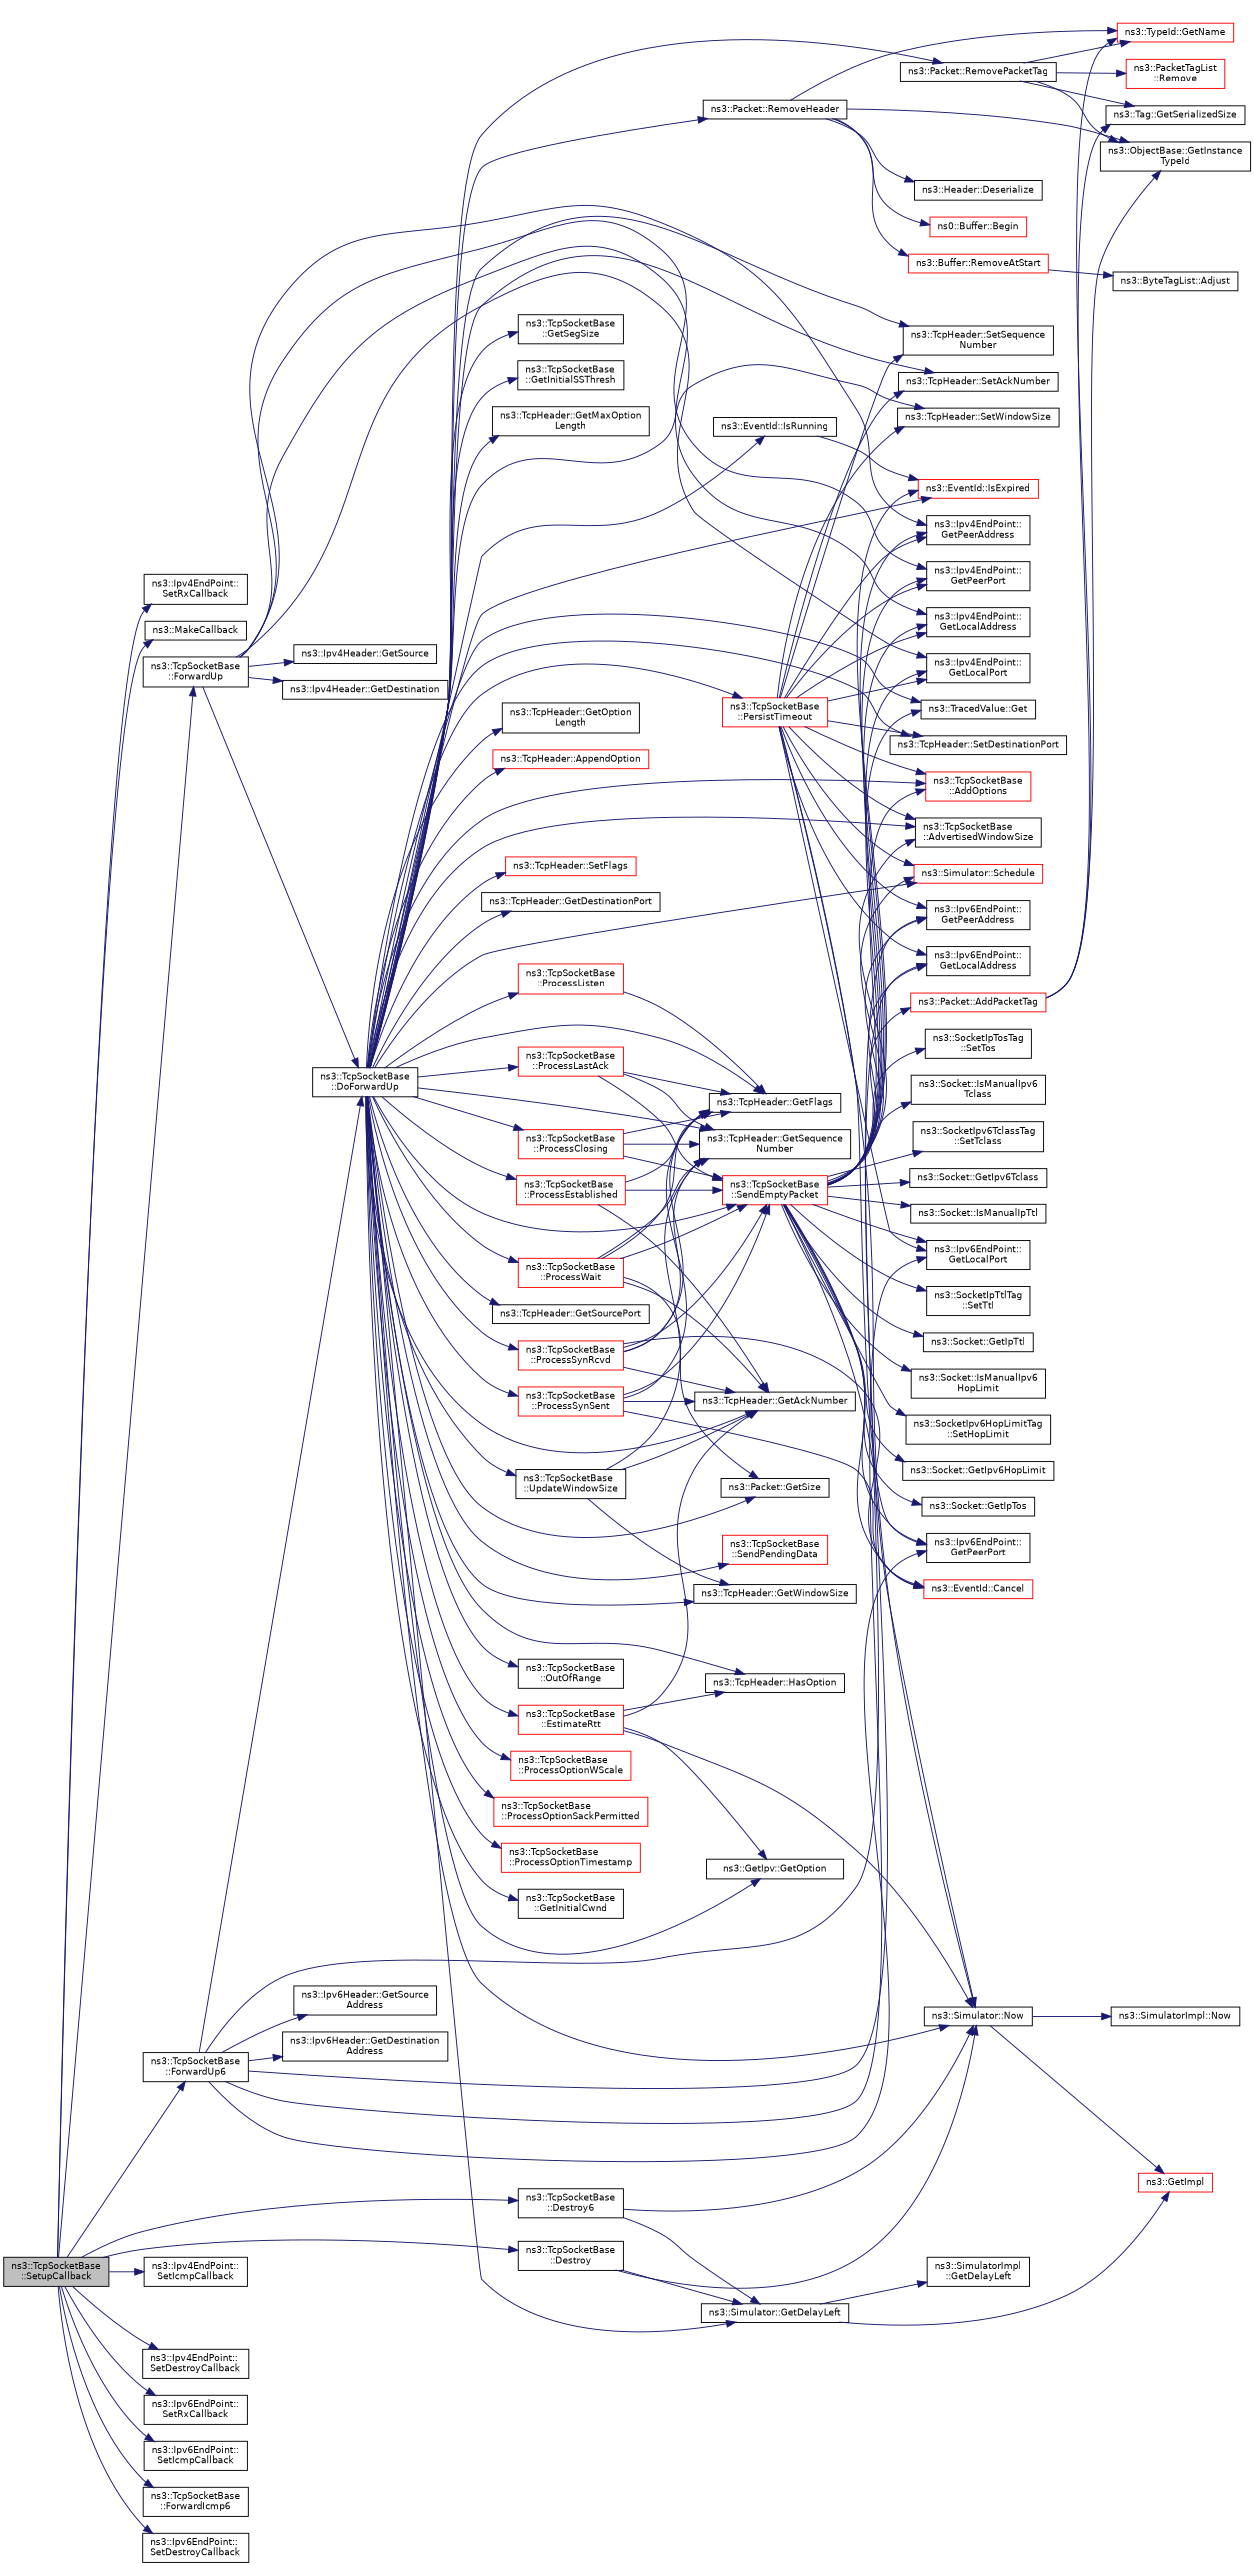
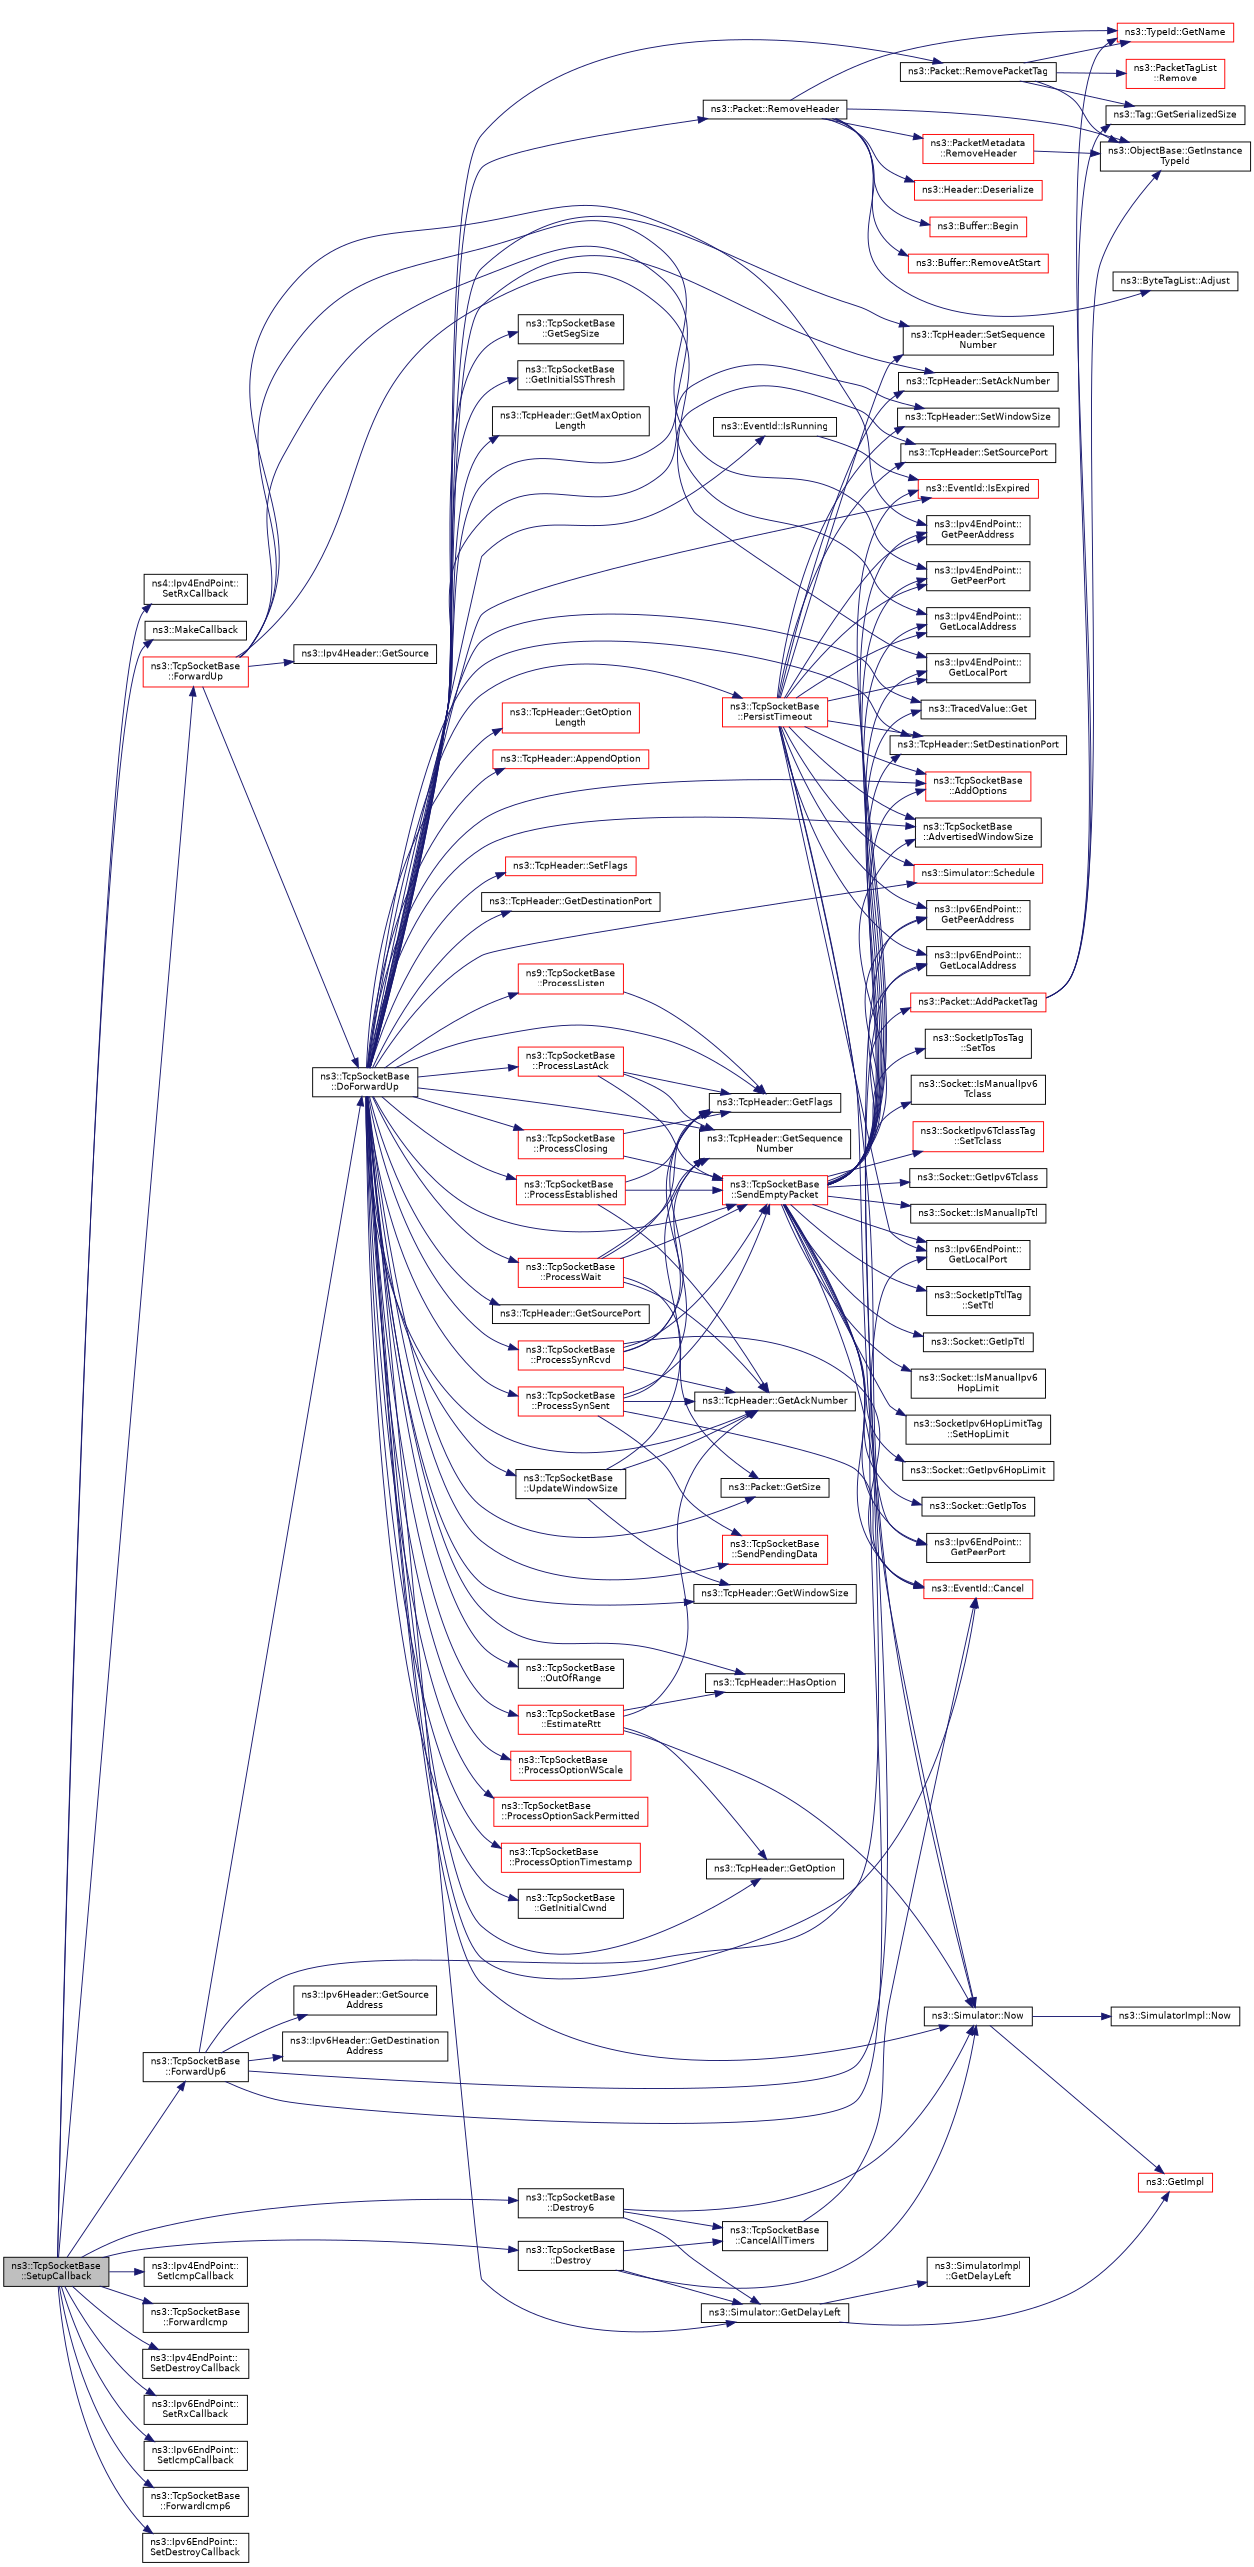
none -> (978, 149)
(978, 190) -> (978, 190)
(978, 227) -> (978, 227)
(1070, 272) -> (923, 300)
none -> (978, 453)
(196, 589) -> (196, 589)
(196, 672) -> (196, 672)
(365, 690) -> none
(571, 718) -> (571, 718)
(571, 979) -> (571, 979)
(874, 1036) -> (873, 980)
(978, 1137) -> (978, 1137)
(657, 1144) -> none
none -> (669, 1471)
(775, 1869) -> (775, 1869)
none -> (462, 1918)
(828, 2147) -> none
none -> (775, 2236)
none -> (196, 2318)
